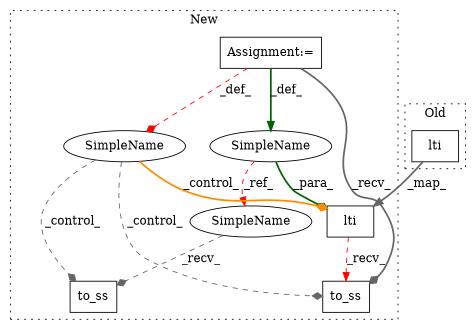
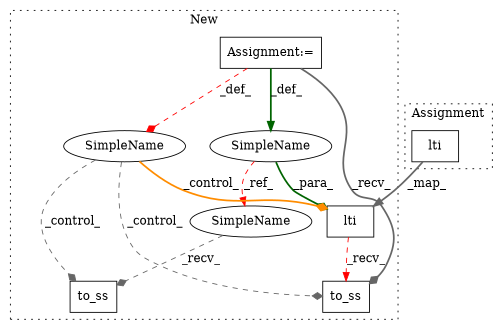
(435, 114) -> (449, 114)
